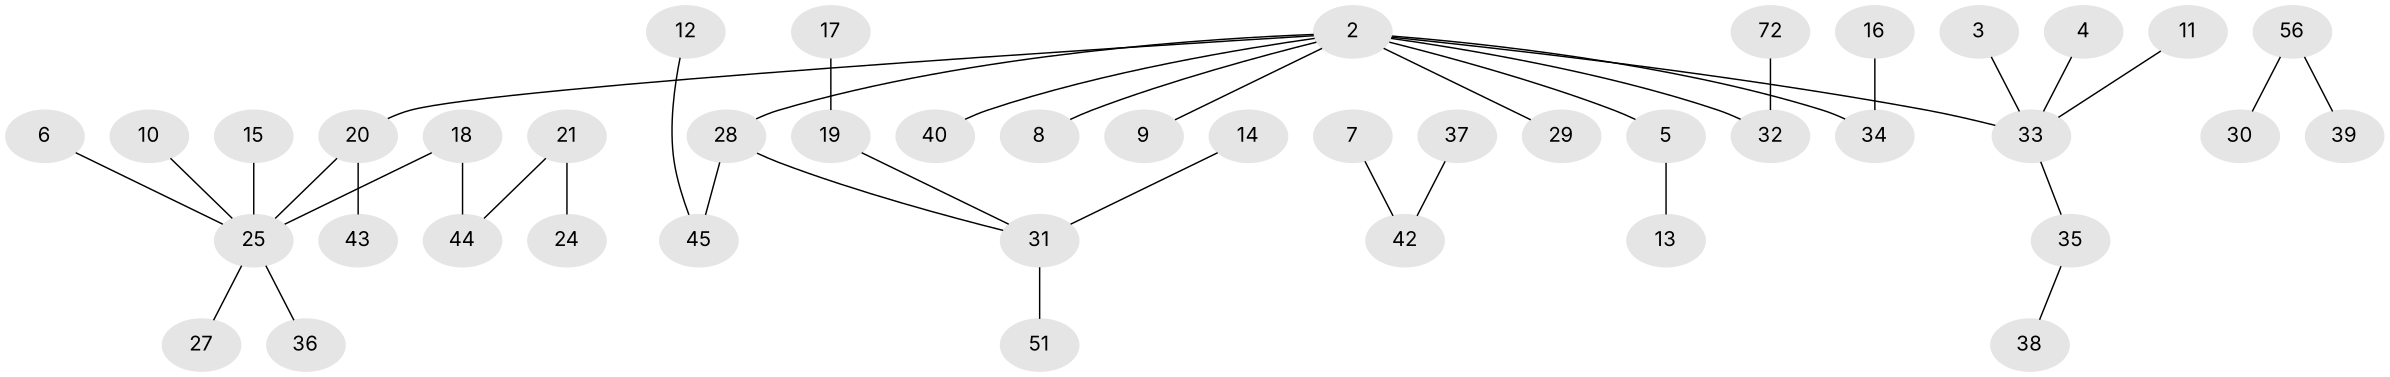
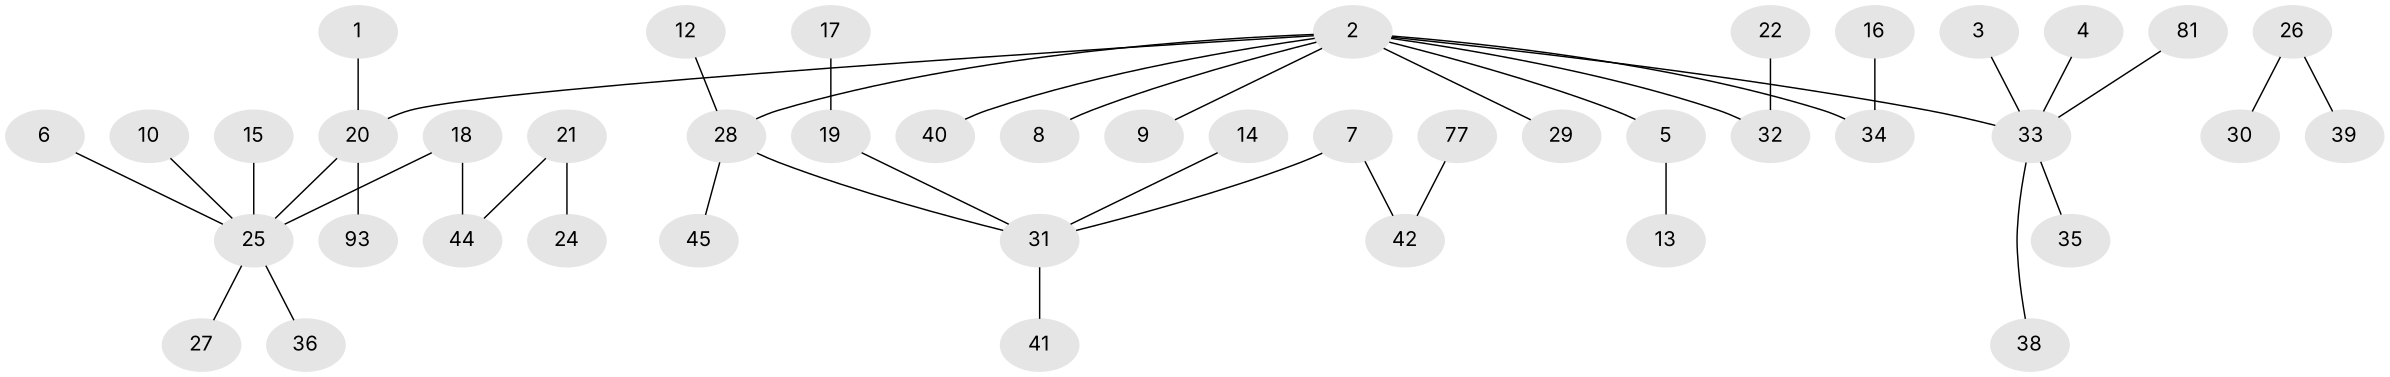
none -> (358, 32)
(1770, 32) -> (1770, 32)
(2188, 32) -> (2188, 32)
(2292, 32) -> (2292, 32)
(1457, 136) -> (1457, 136)
(672, 137) -> (707, 87)
none -> (1201, 196)
(358, 241) -> (358, 241)
(2050, 293) -> (2017, 241)
(1040, 345) -> (1040, 345)
